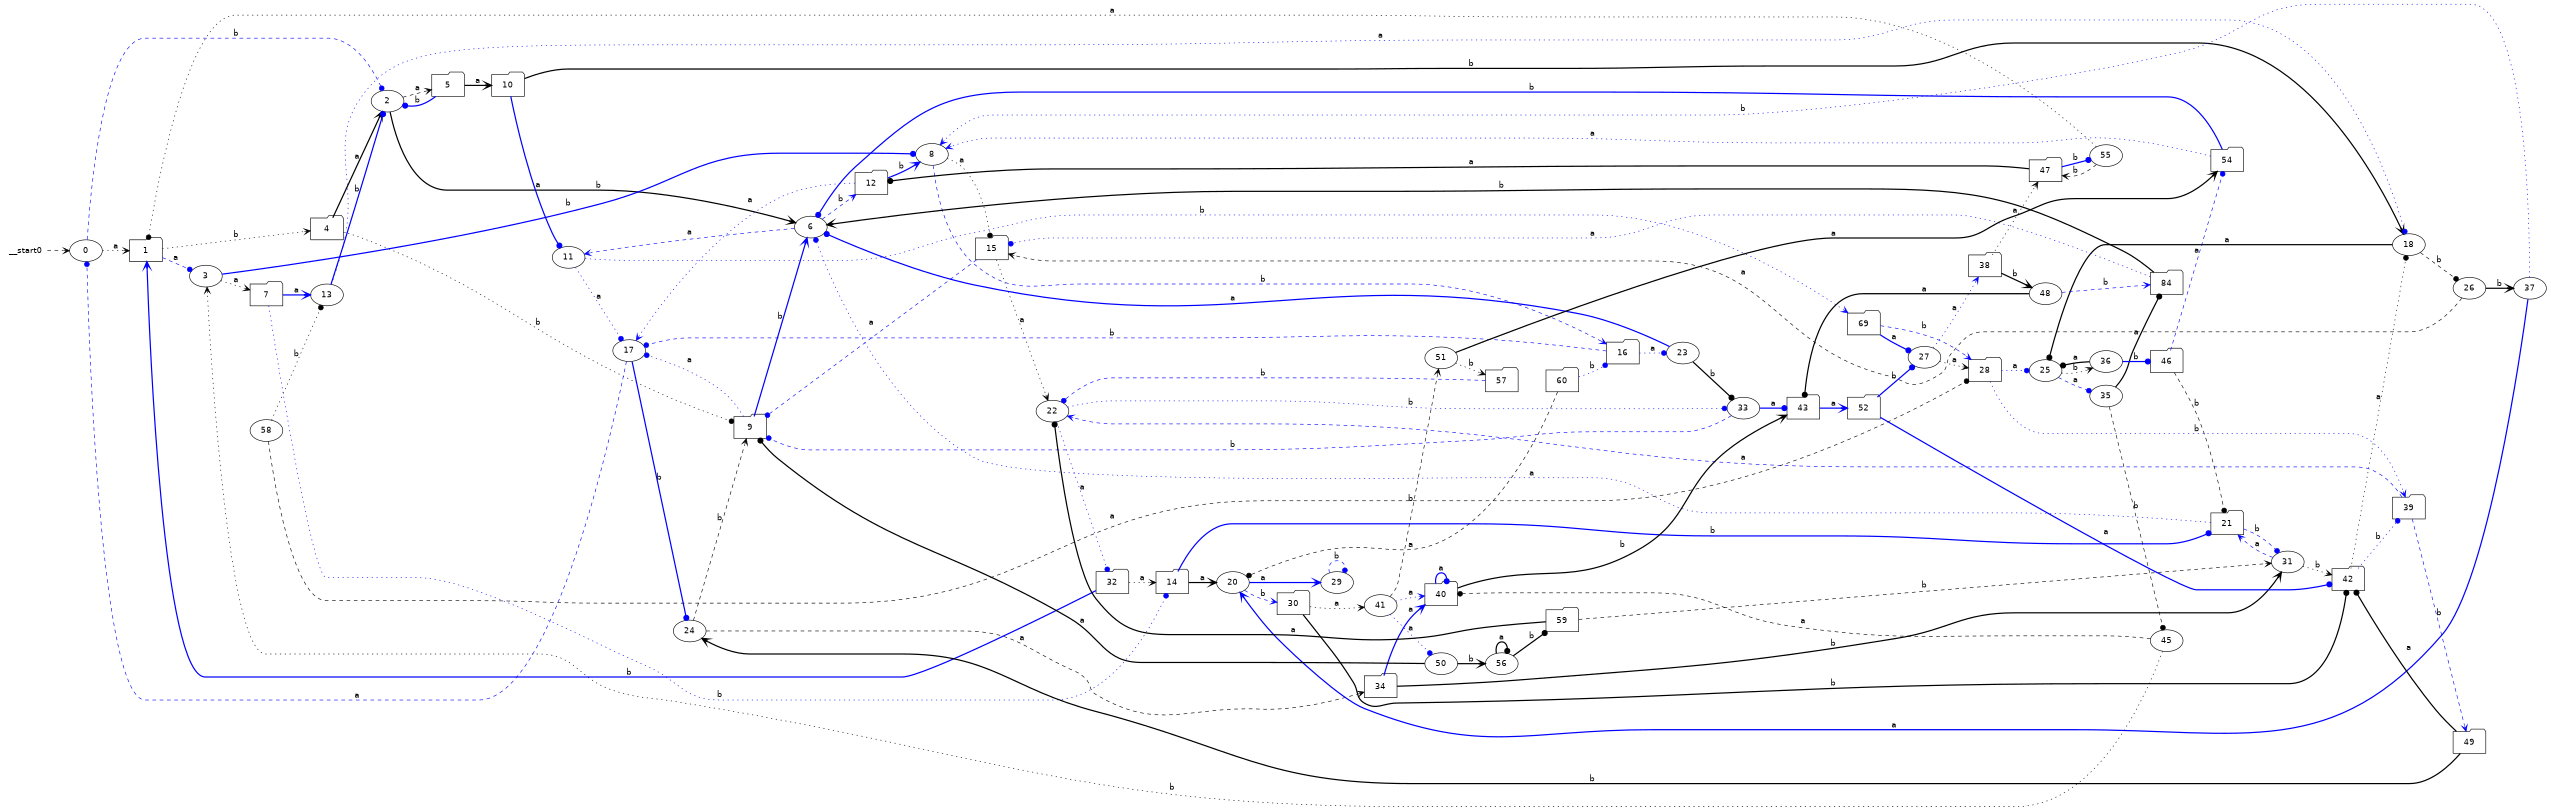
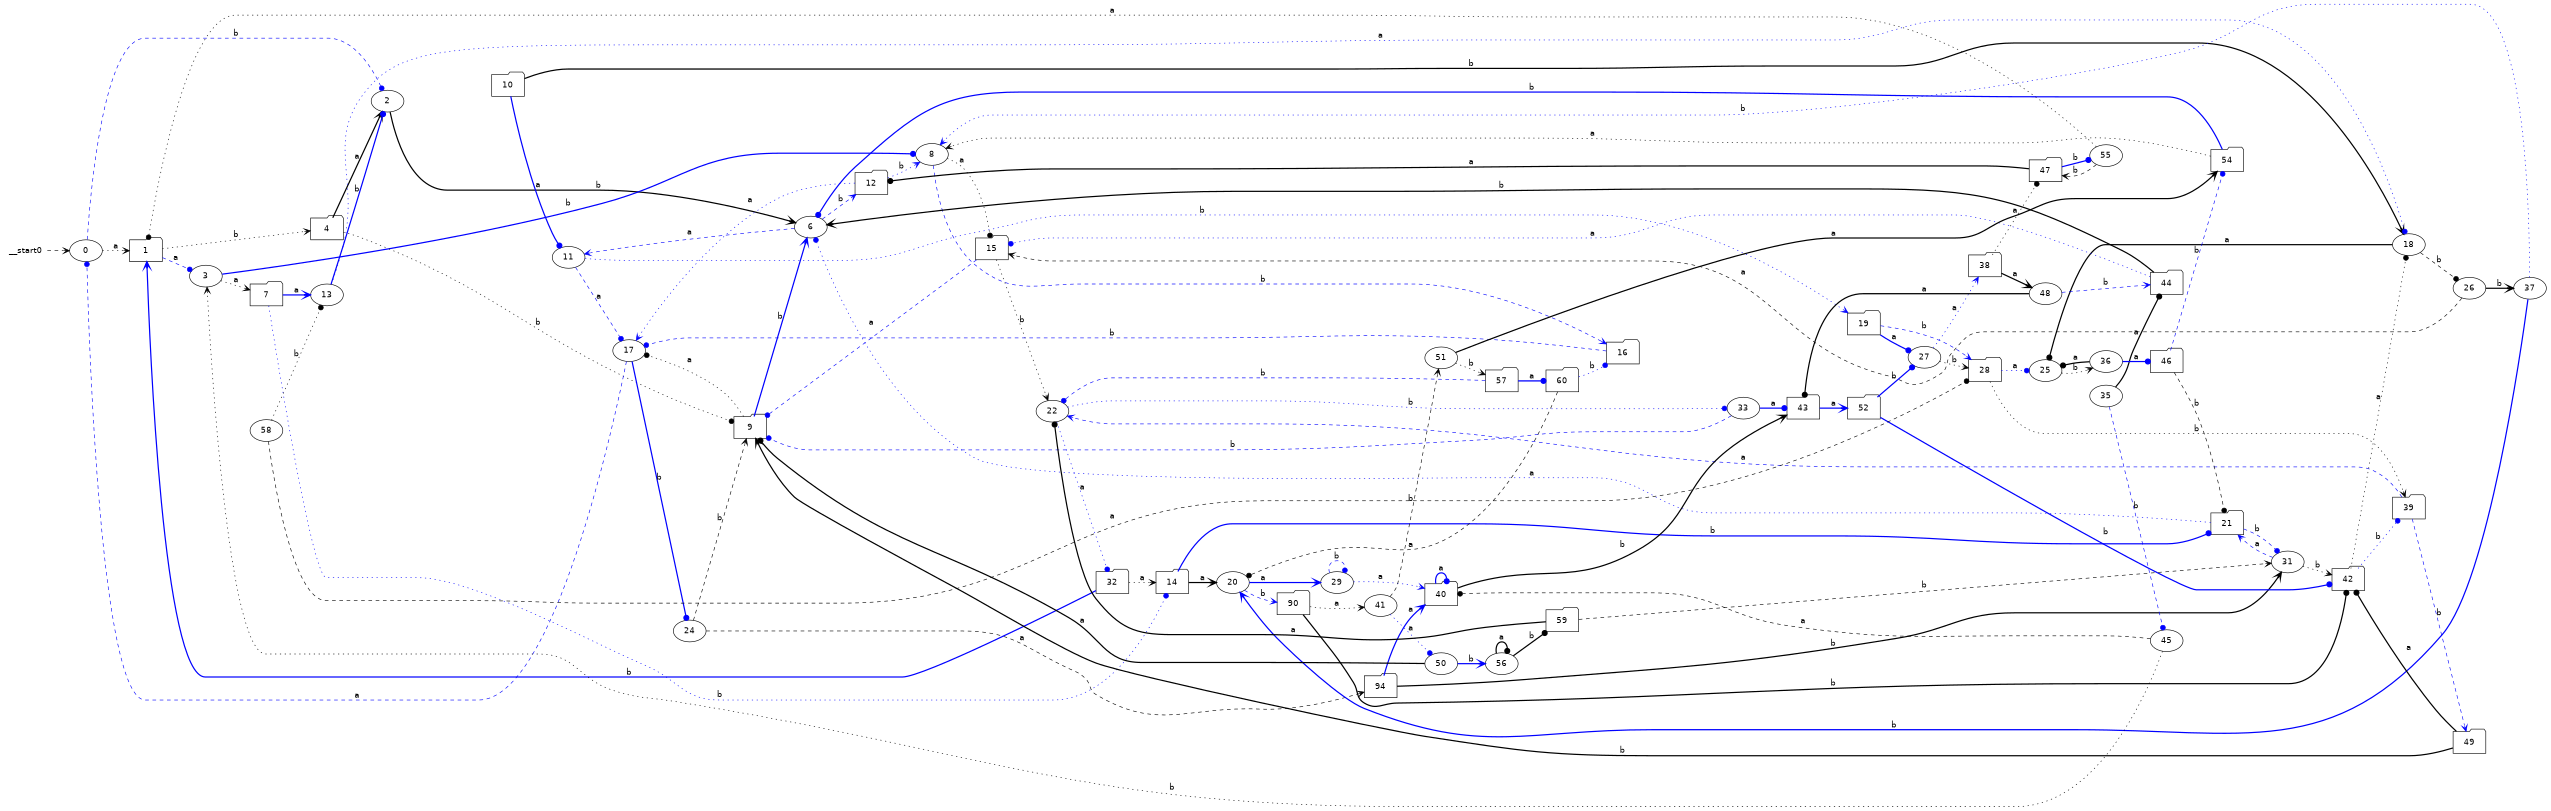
(448, 85) -> none
(1582, 138) -> (1582, 138)
(902, 172) -> (902, 172)
(2014, 221) -> (2014, 221)
(2197, 250) -> (2197, 250)
(2015, 274) -> (2015, 274)
(2167, 283) -> (2167, 283)
(598, 302) -> (598, 302)
(1022, 320) -> (1022, 320)
(1864, 324) -> (1864, 324)
(1683, 353) -> none
(2136, 357) -> (2136, 357)
(1955, 360) -> (1955, 360)
(702, 378) -> (702, 378)
none -> (1530, 381)
(2072, 384) -> none
(2199, 434) -> (2199, 434)
(2135, 511) -> (2135, 511)
(2106, 532) -> (2106, 532)
(1407, 598) -> (1386, 582)
(1293, 604) -> (1293, 604)
(1468, 664) -> (1468, 664)
(1381, 687) -> (1381, 687)
(1894, 725) -> (1894, 725)
(1578, 784) -> (1566, 754)
